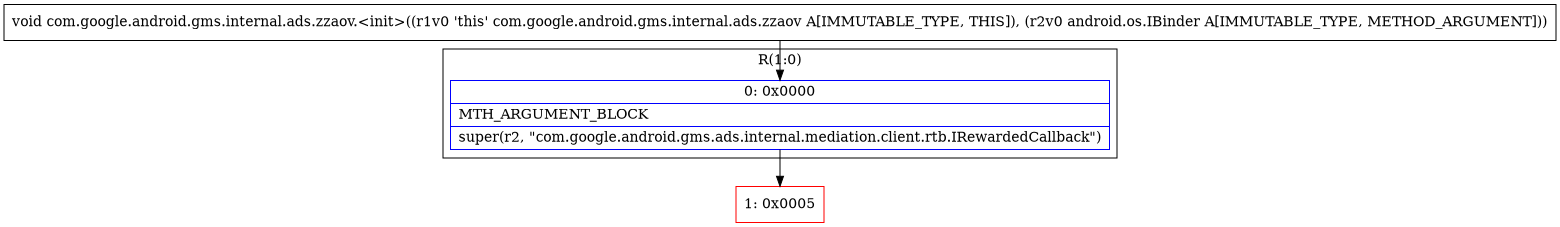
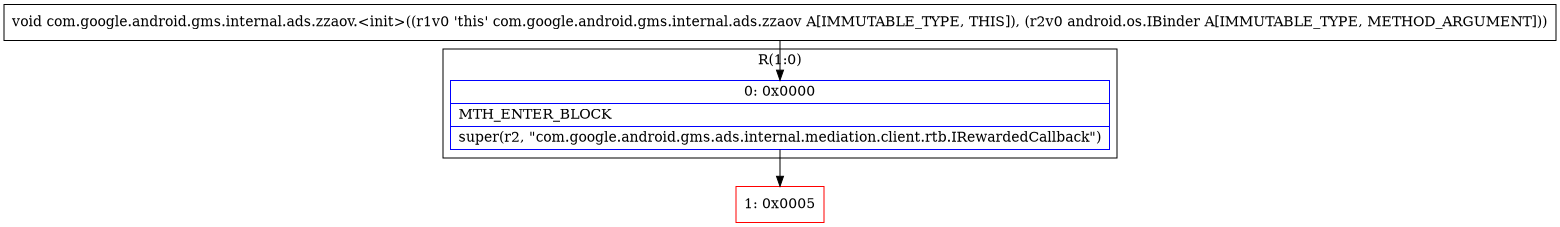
(554, 114) -> (536, 114)
